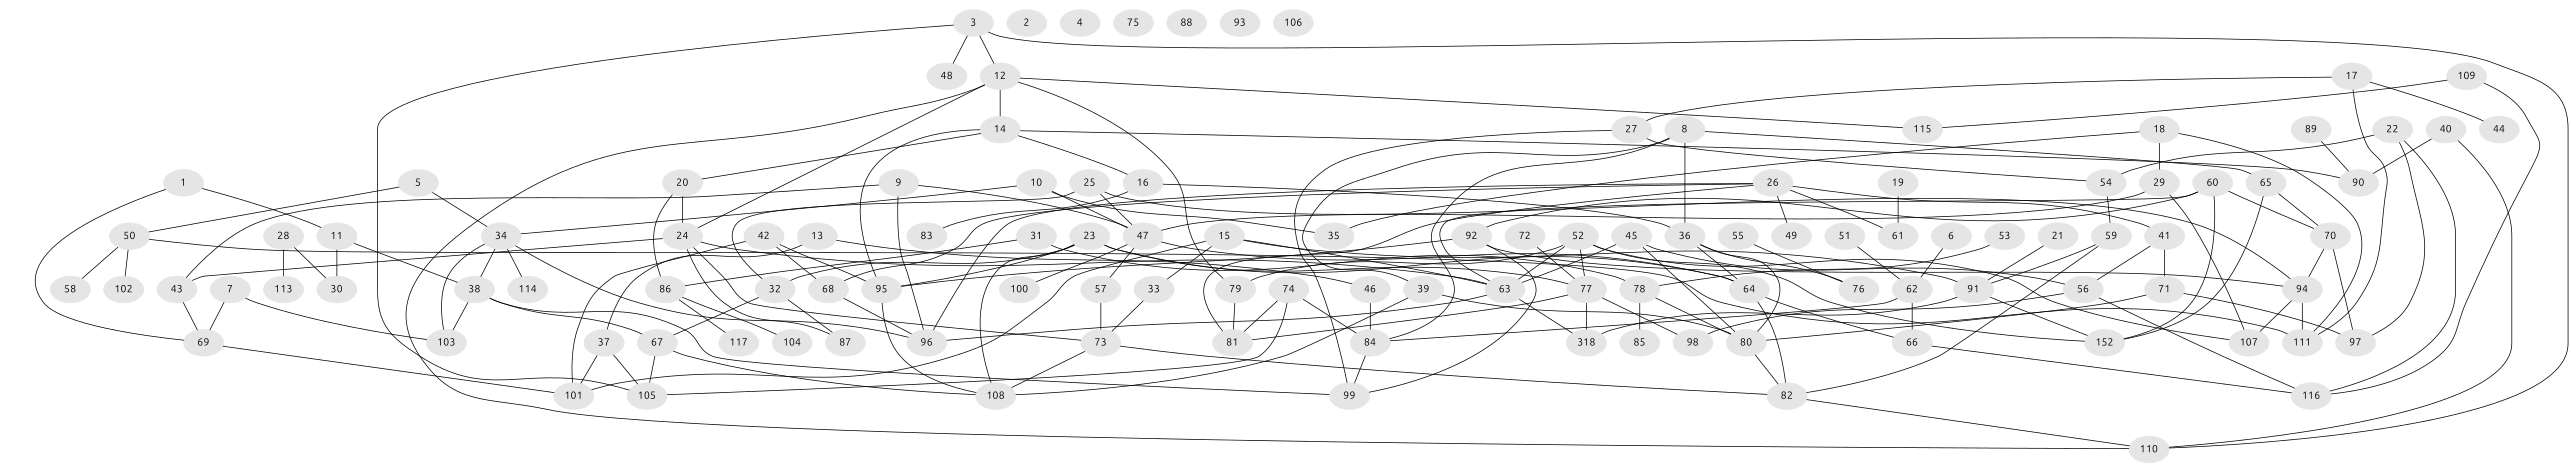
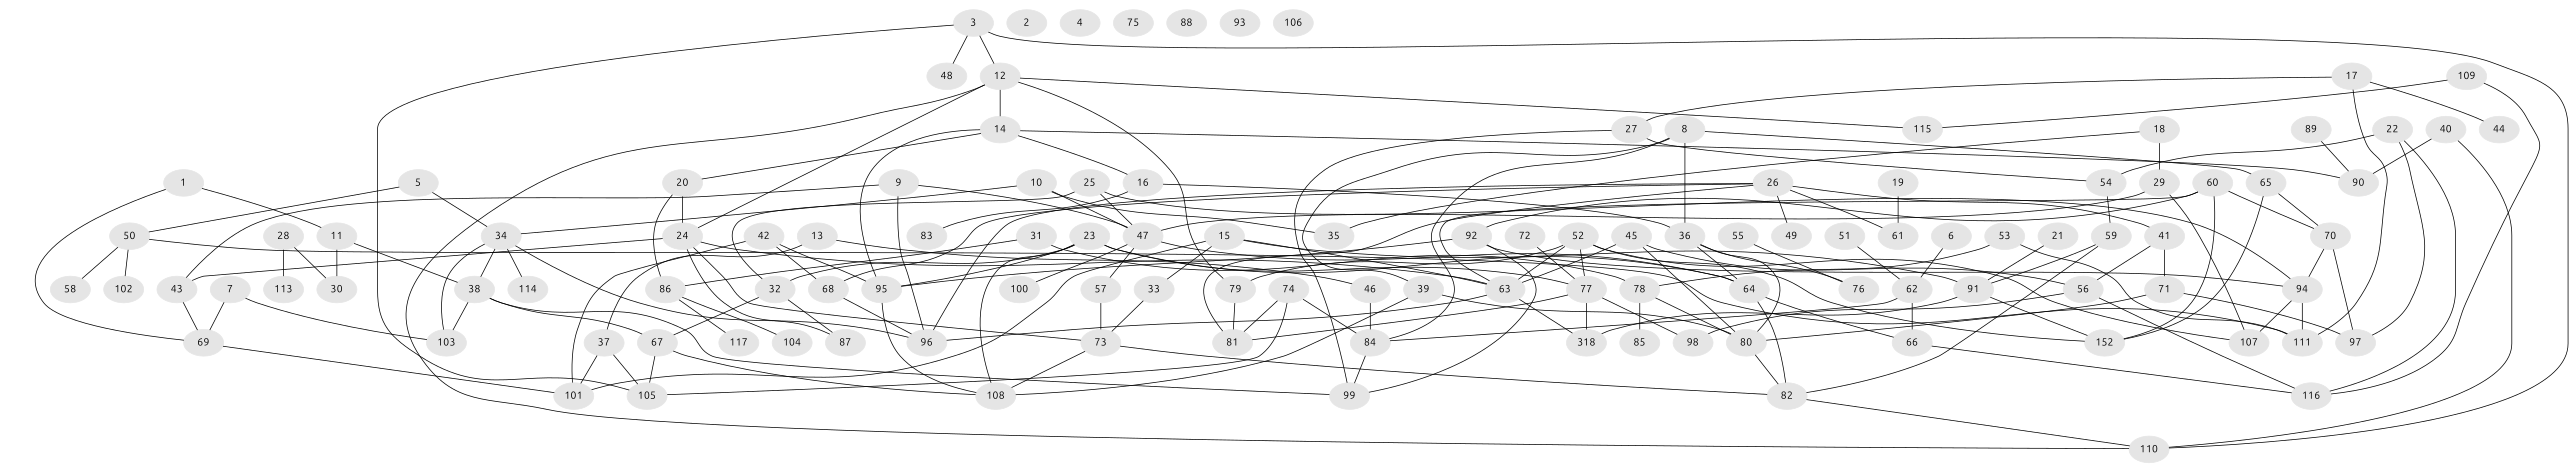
(2329, 194) -> (2140, 304)
